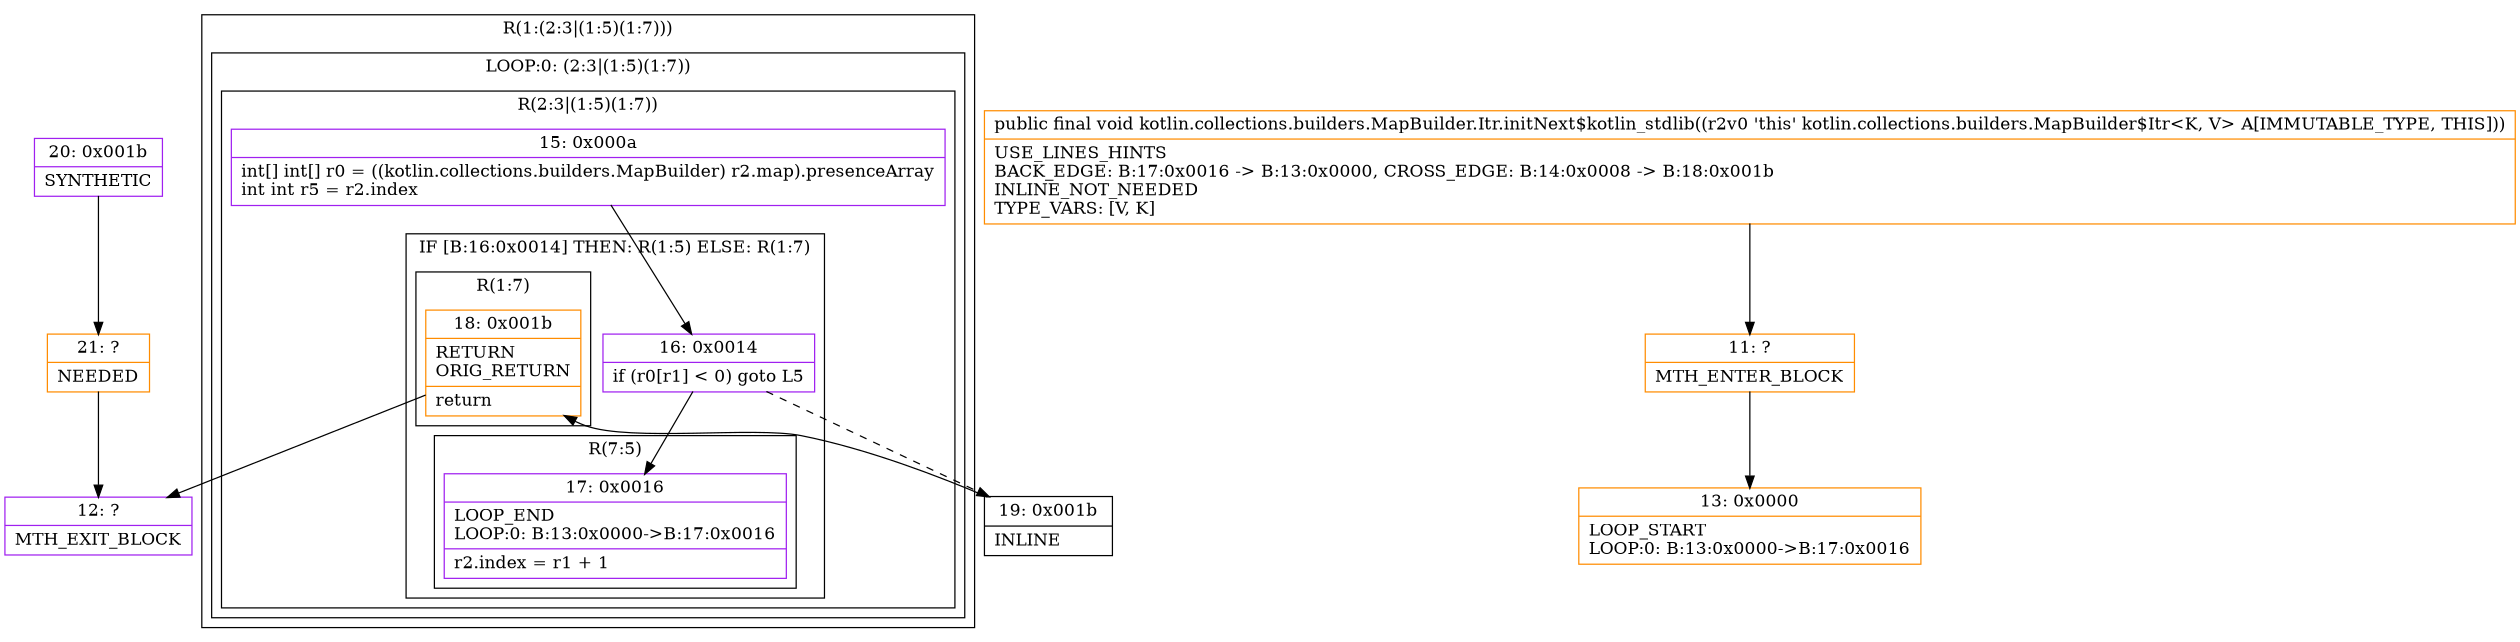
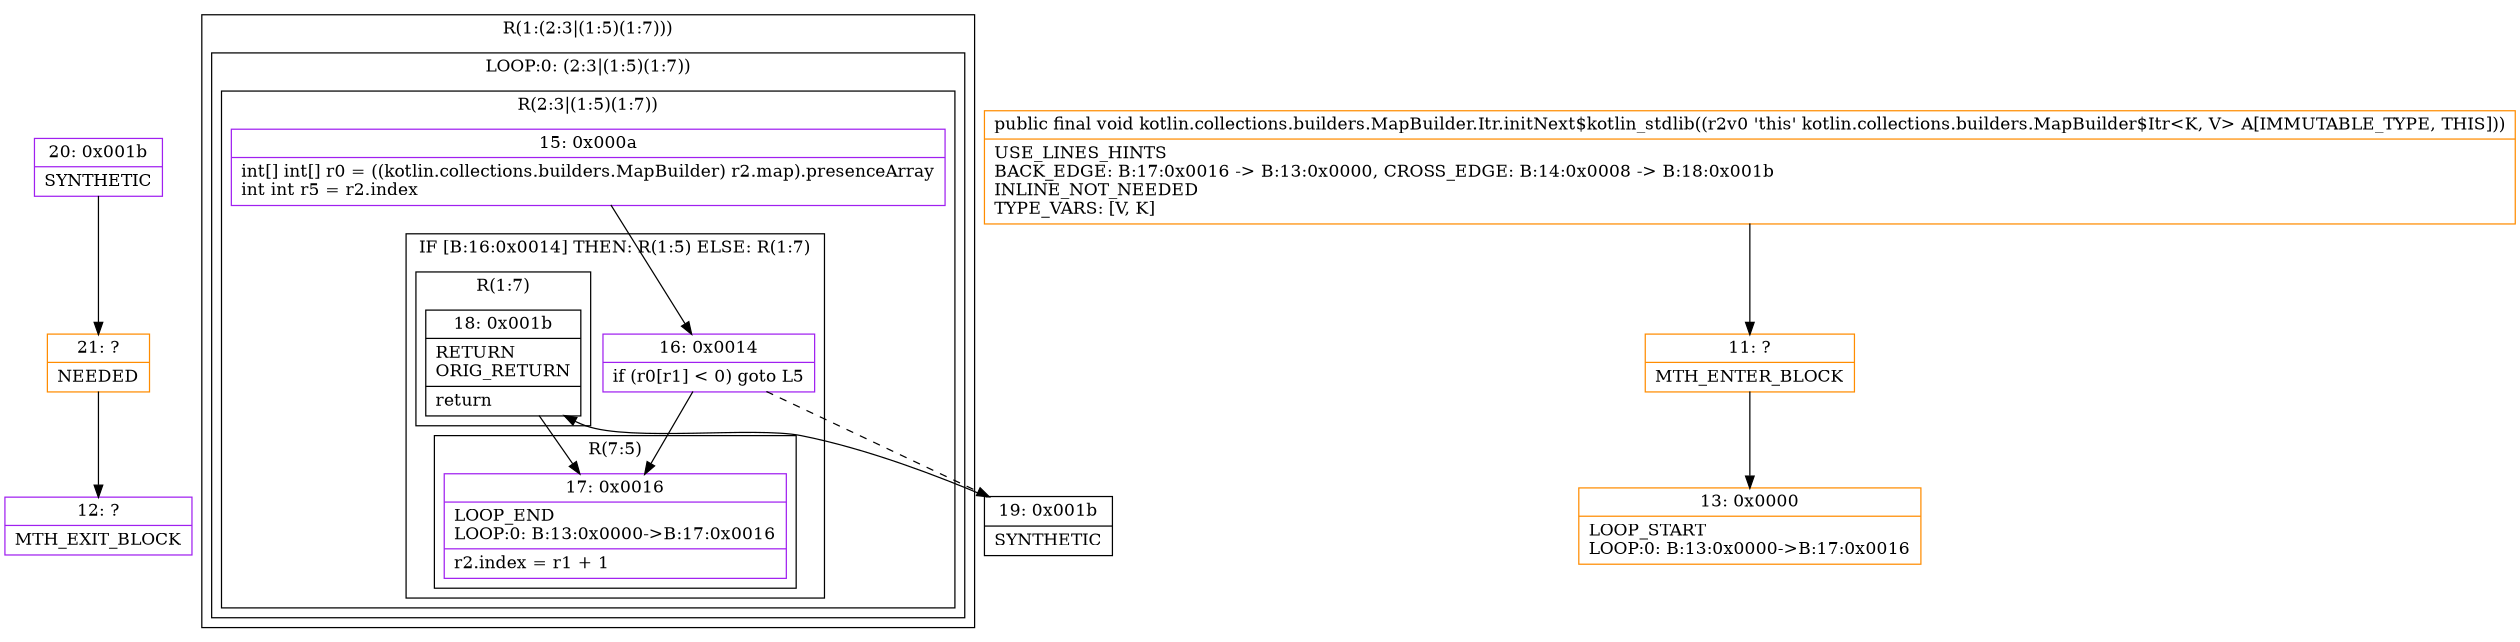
(503, 363) -> (503, 363)
(302, 444) -> (558, 443)
(1028, 540) -> (1048, 540)
